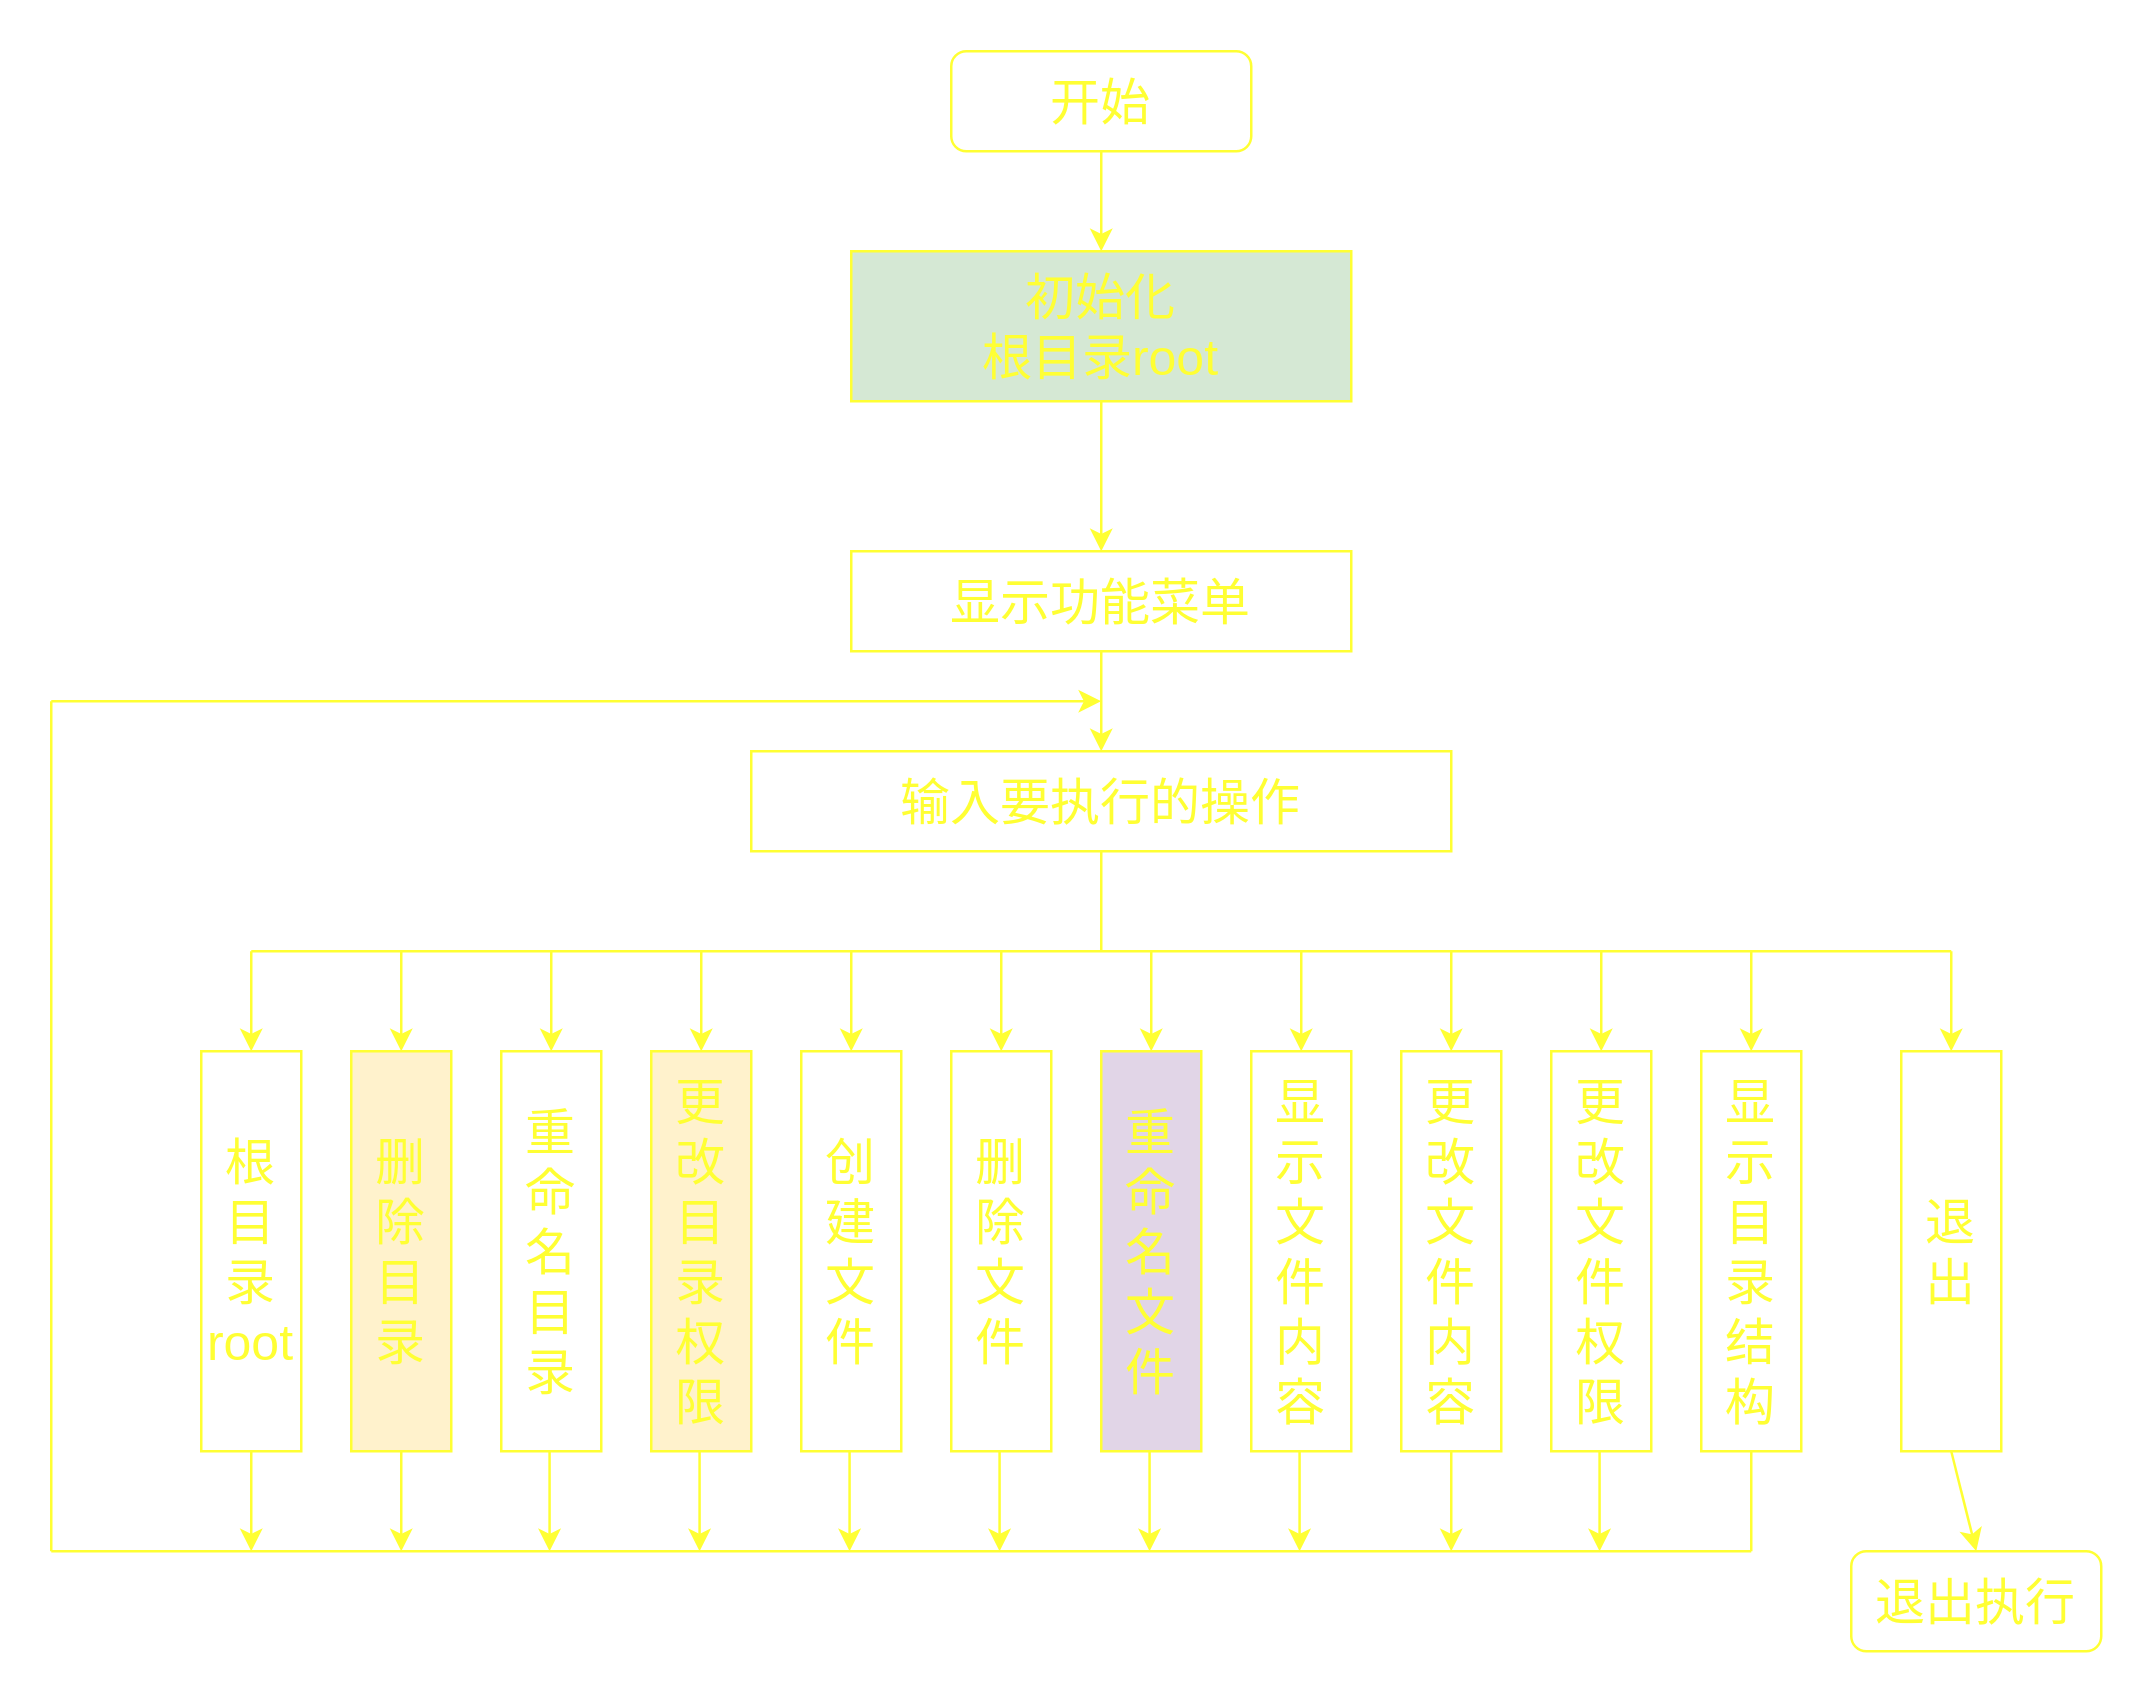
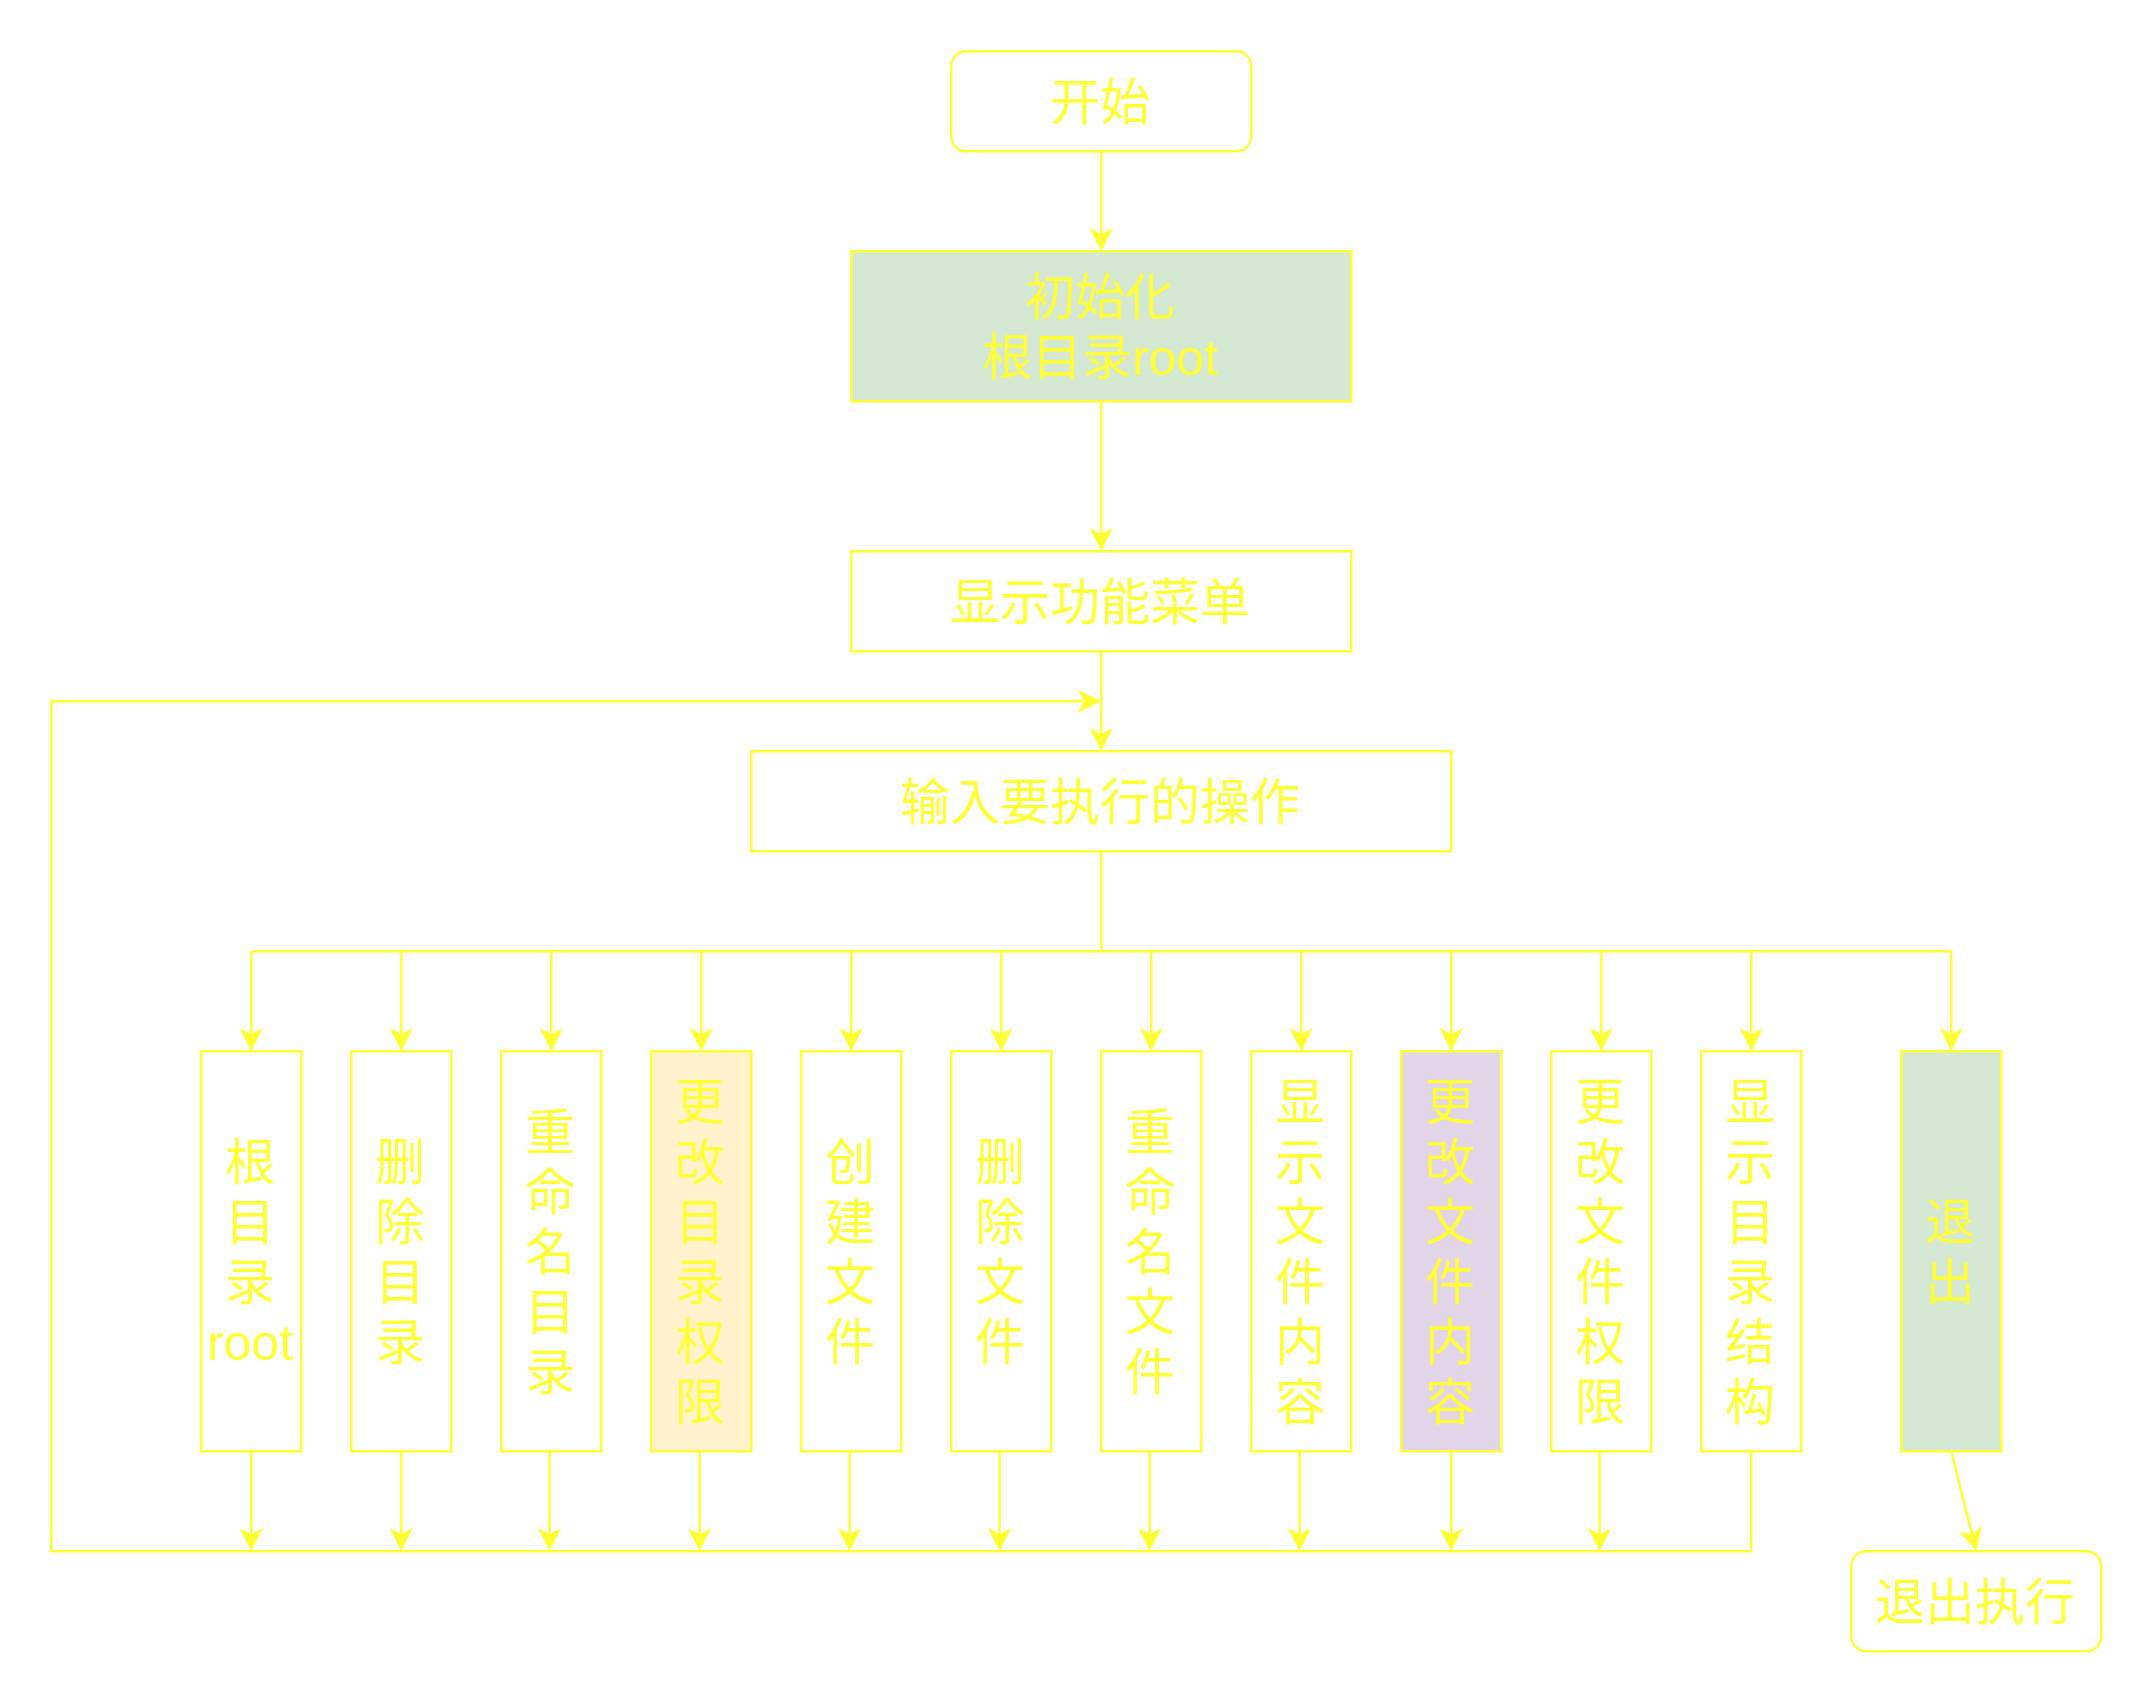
(401, 1251) -> (401, 1251)
(1151, 1251) -> (1151, 1251)
(1451, 1251) -> (1451, 1251)
(1951, 1251) -> (1951, 1251)
